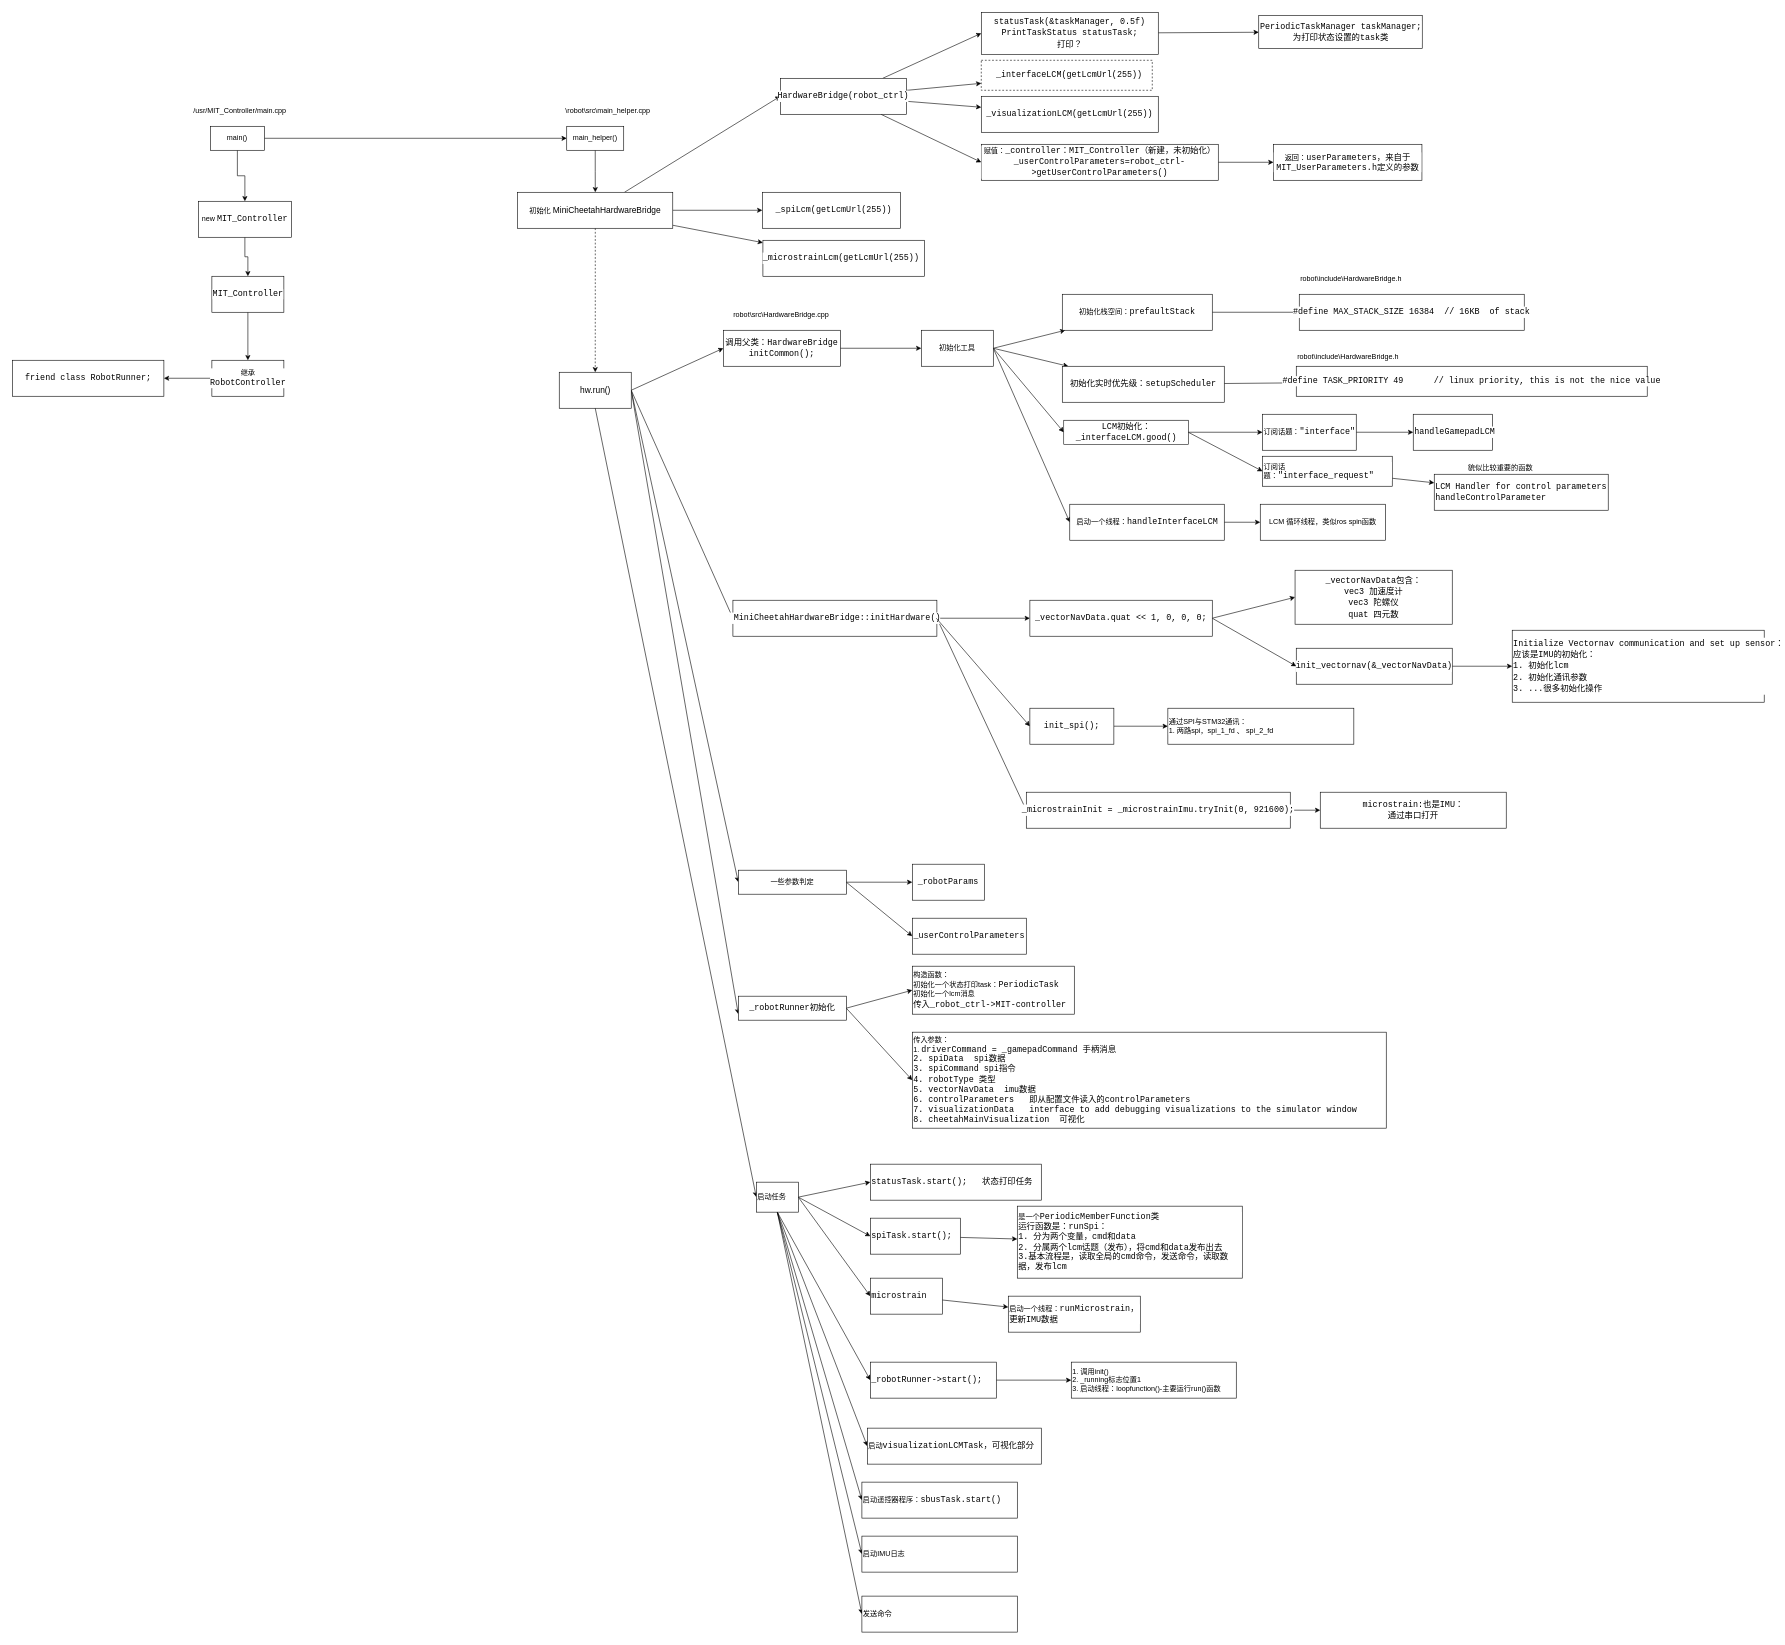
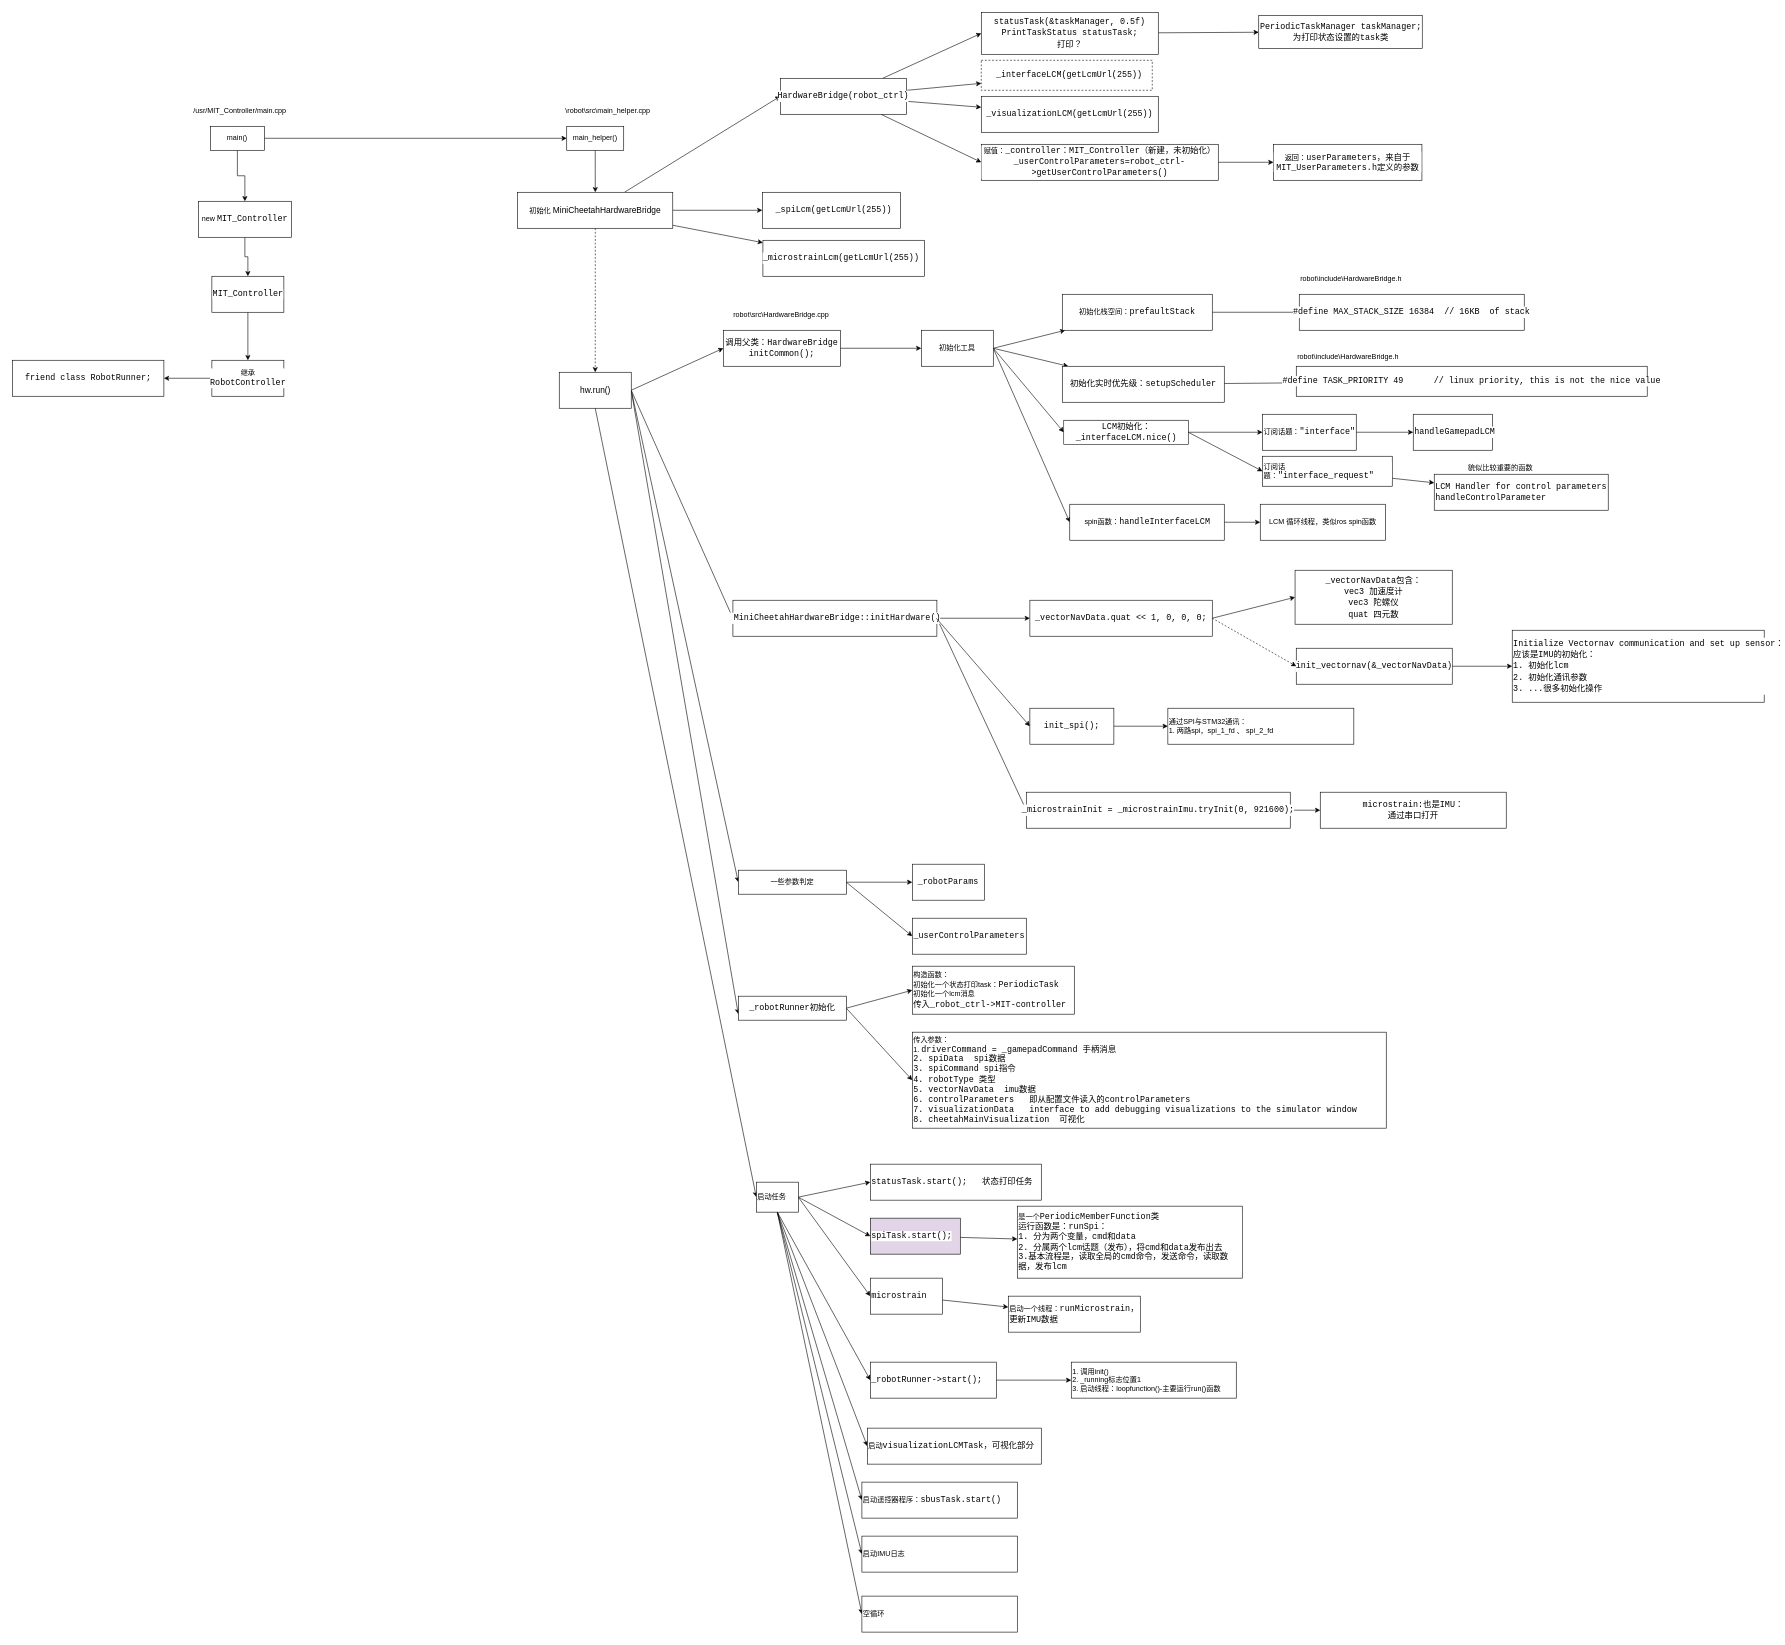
(1127, 432) -> (1127, 432)
(1148, 522) -> (1148, 522)
(1252, 641) -> (1252, 641)
(915, 1236) -> (915, 1236)
(878, 1614) -> (874, 1614)
